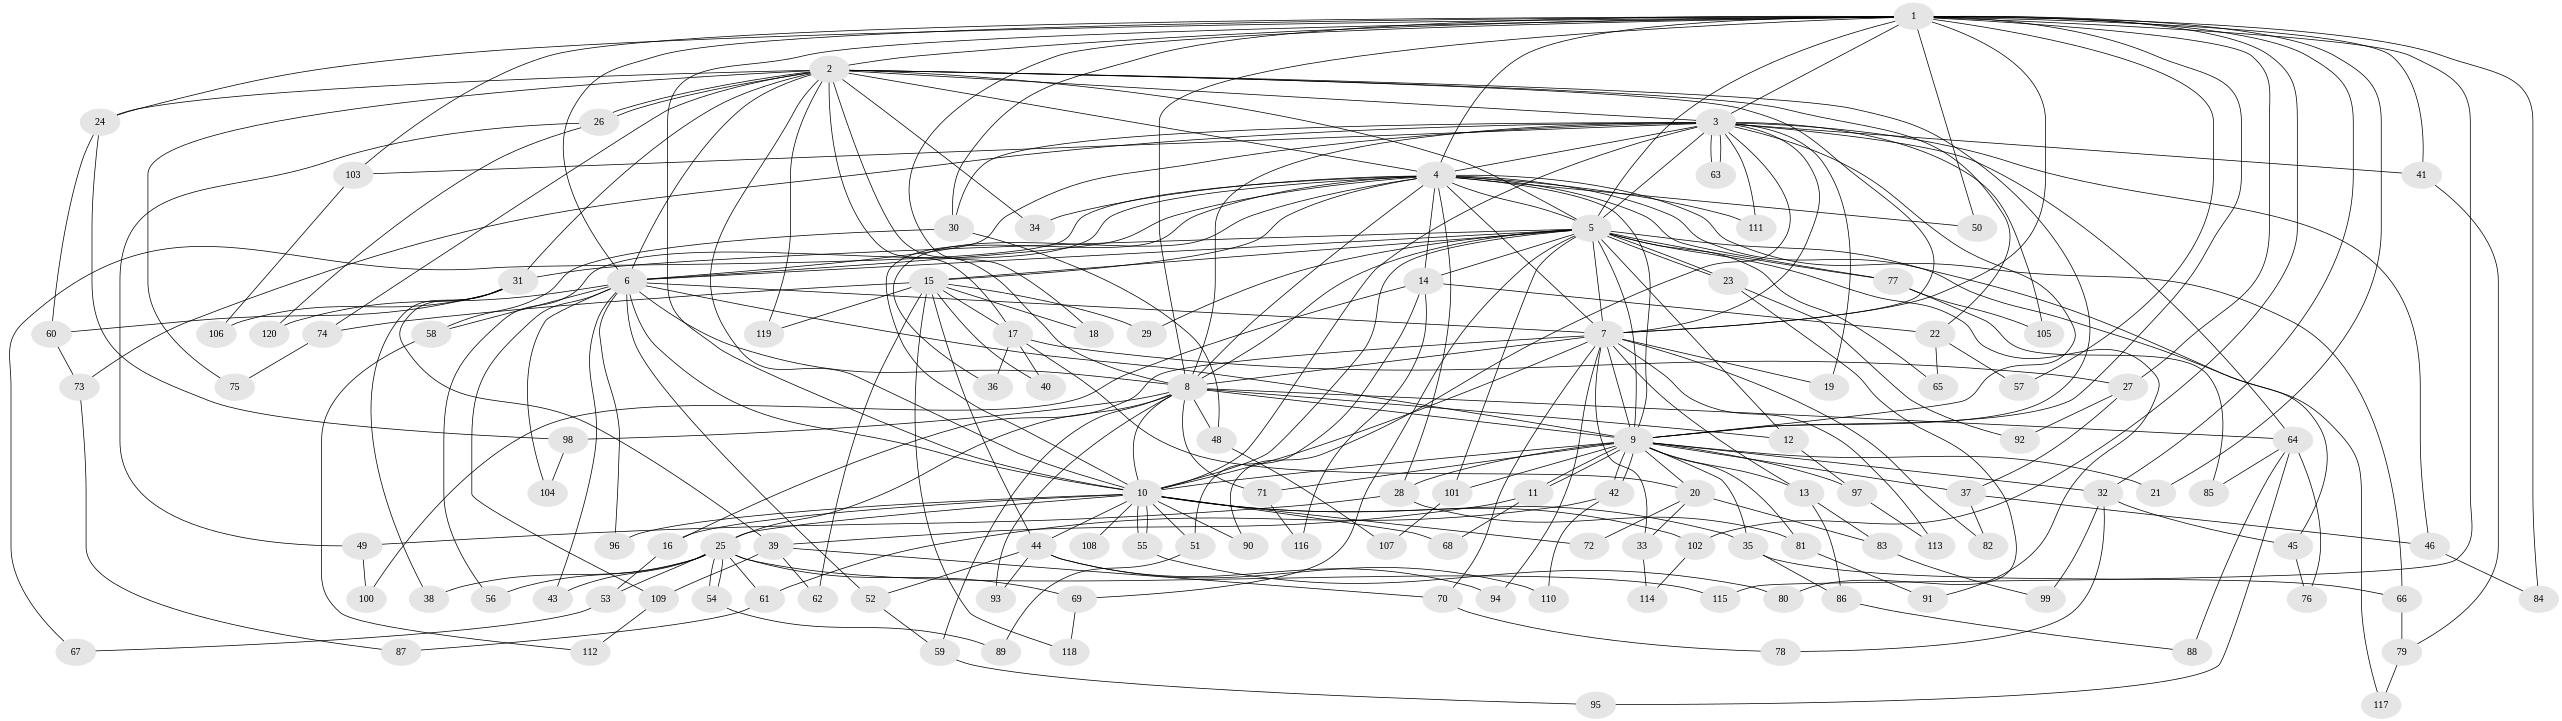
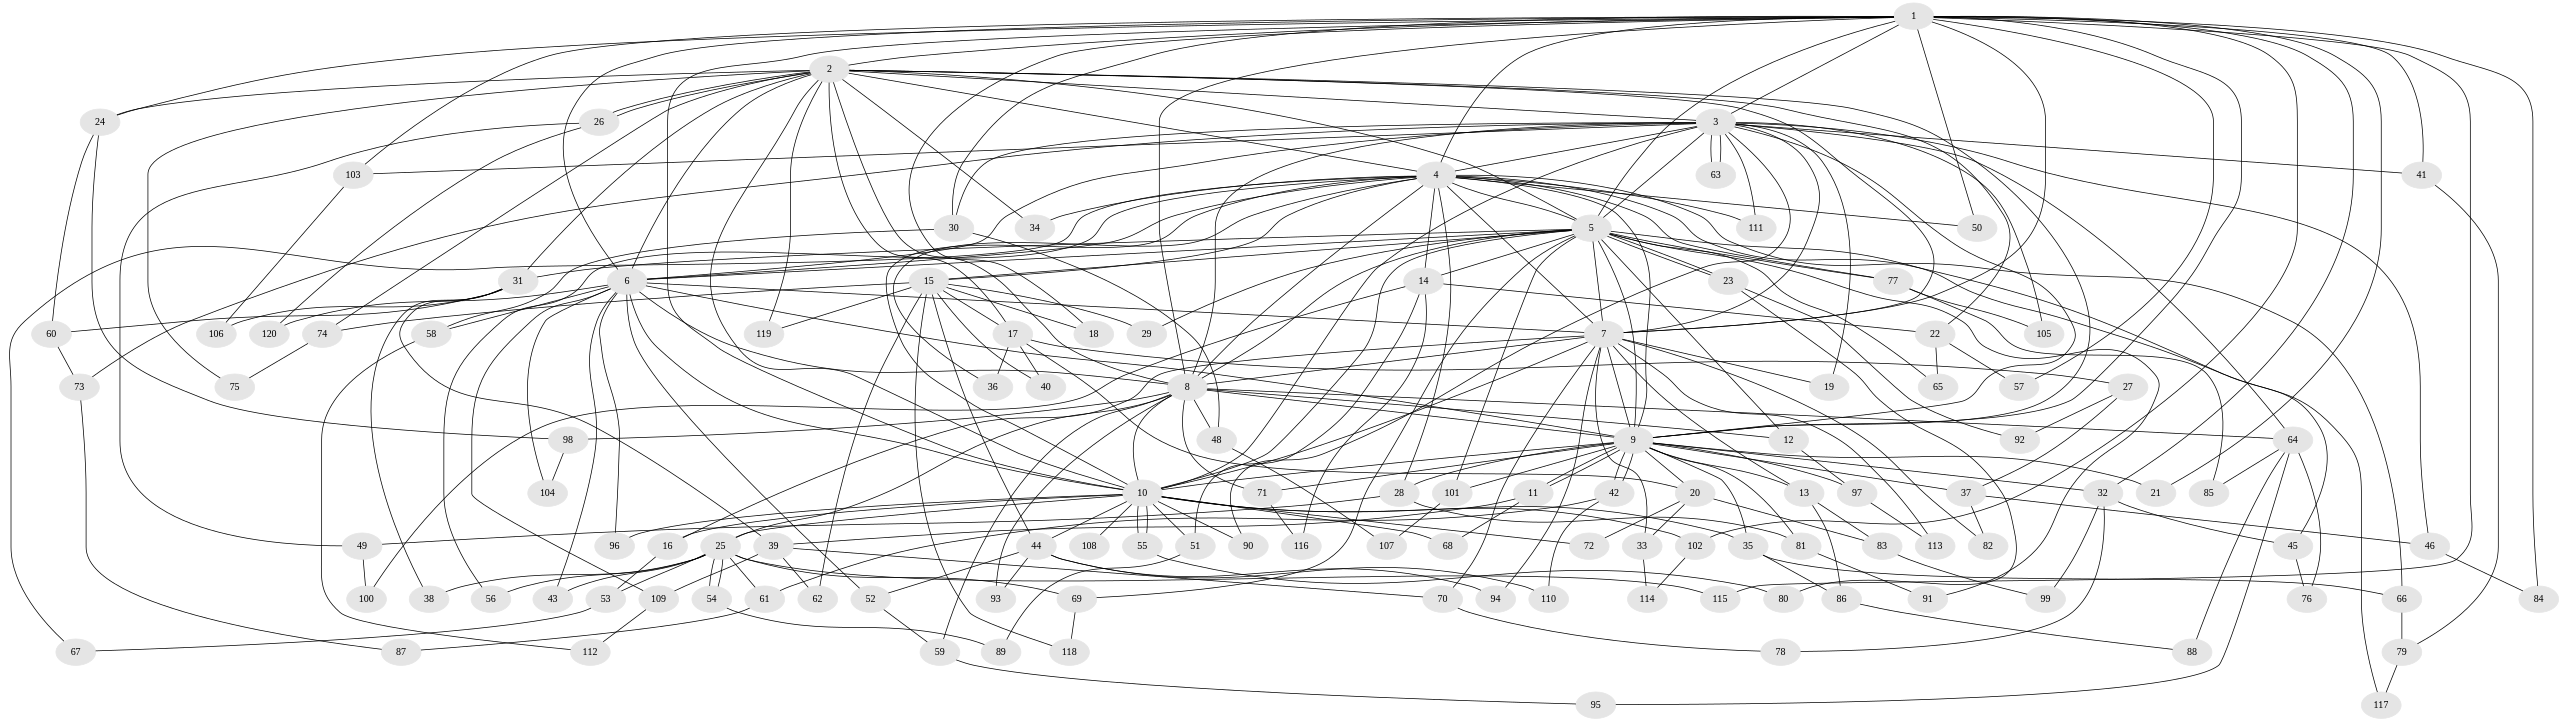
(2268, 81) -> none
